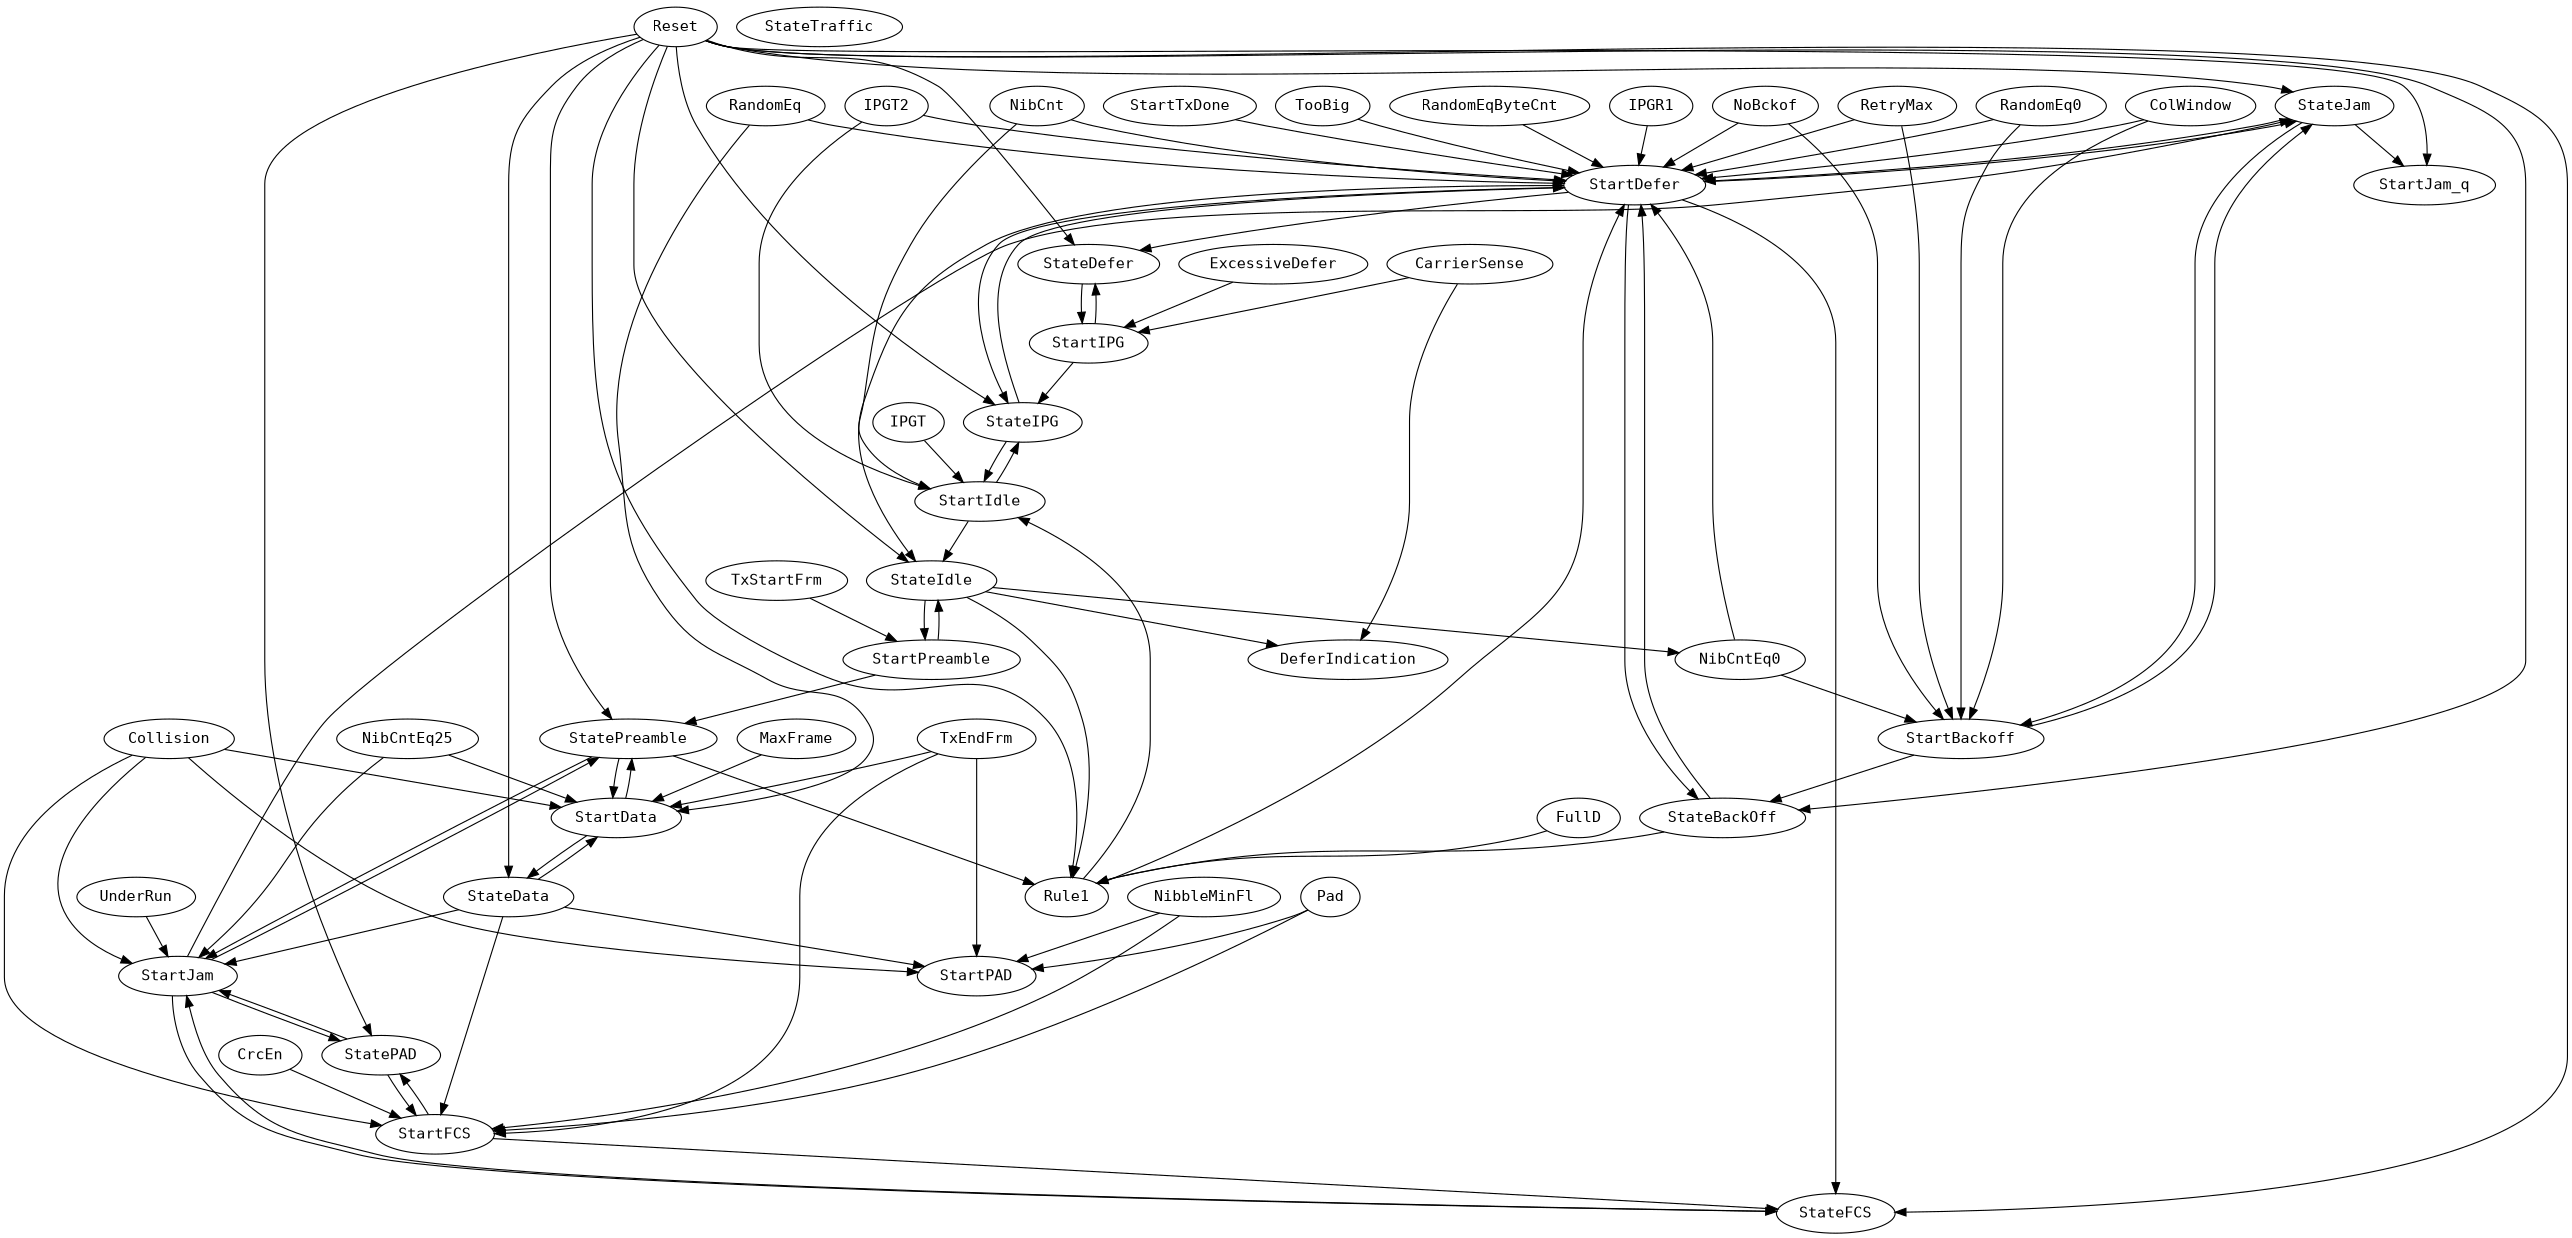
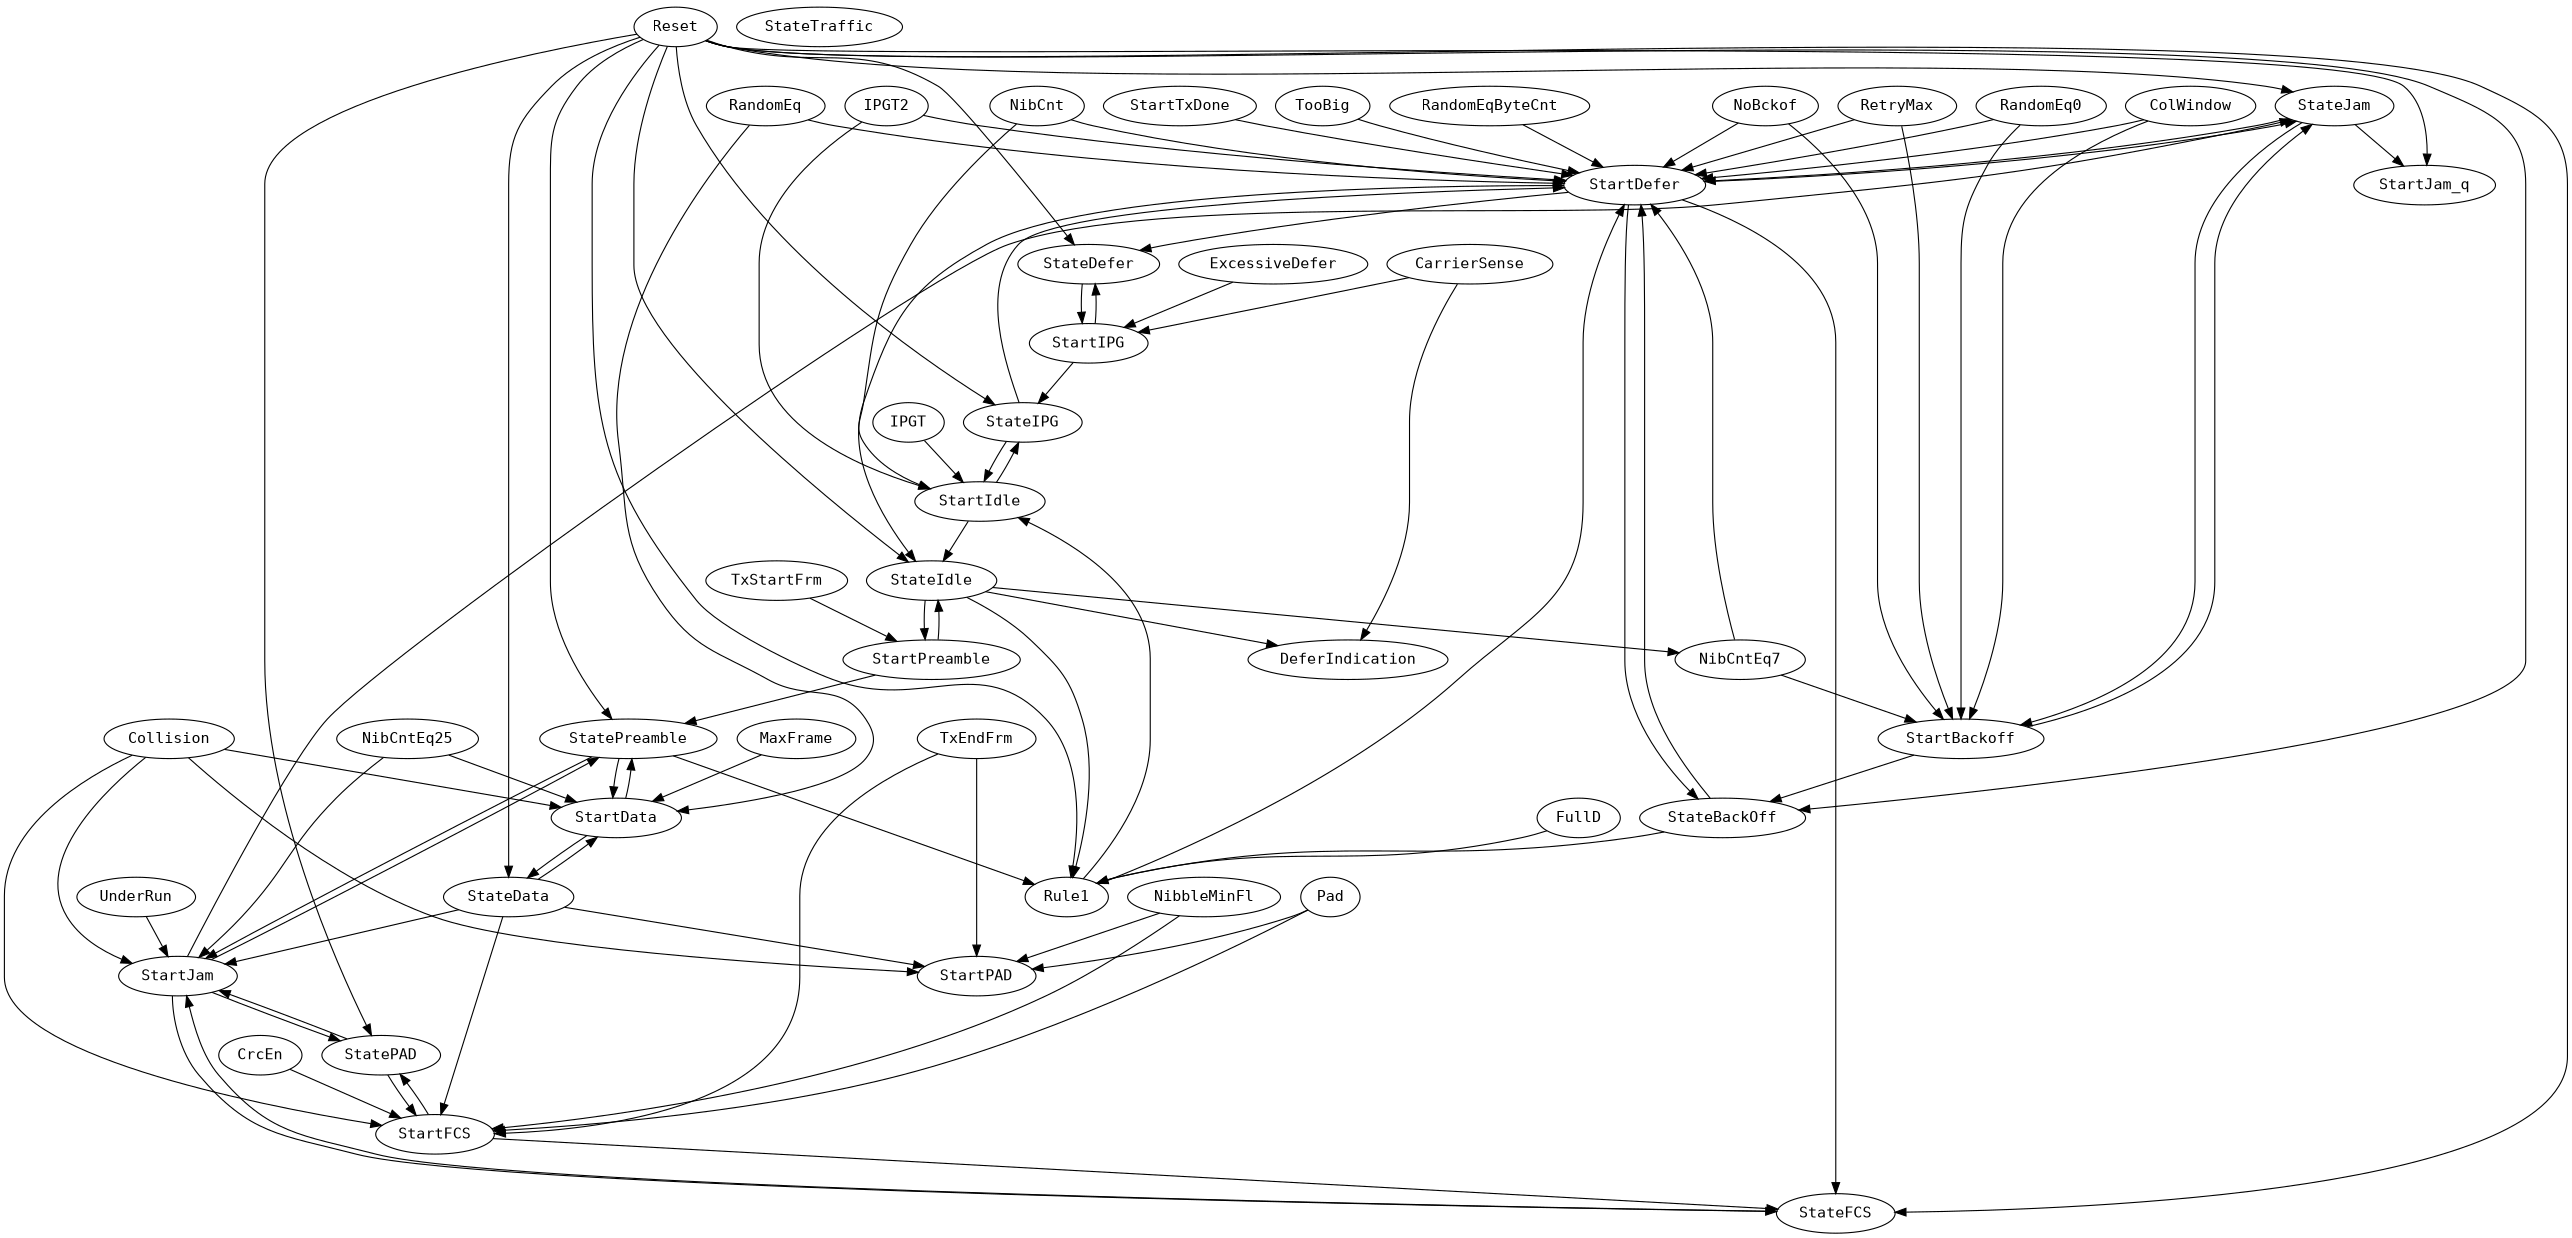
(1651, 106) -> none
(1200, 205) -> none
(1740, 660) -> (1740, 660)
(806, 779) -> none
